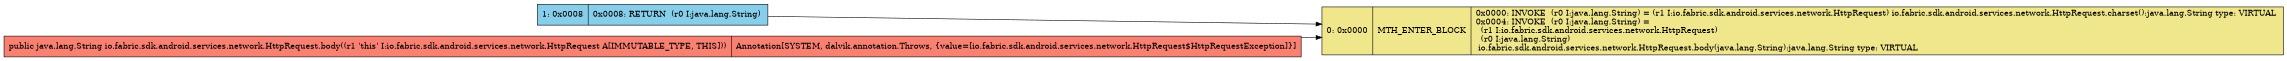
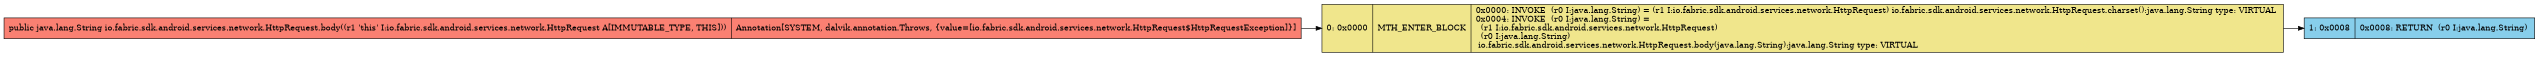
(1042, 20) -> (2291, 28)
